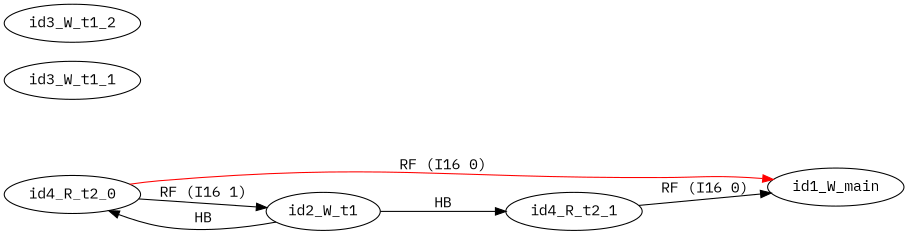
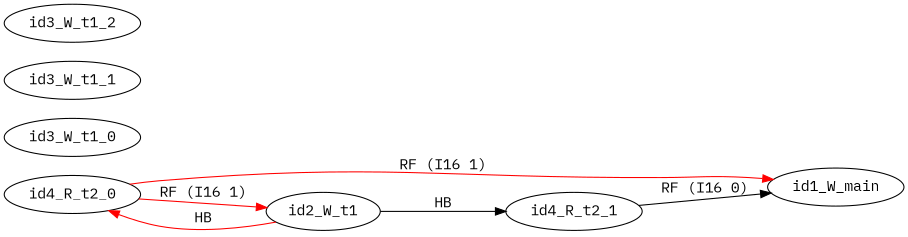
none -> (72, 137)
(443, 165) -> (443, 165)
(197, 203) -> (197, 203)
(197, 229) -> (197, 229)
